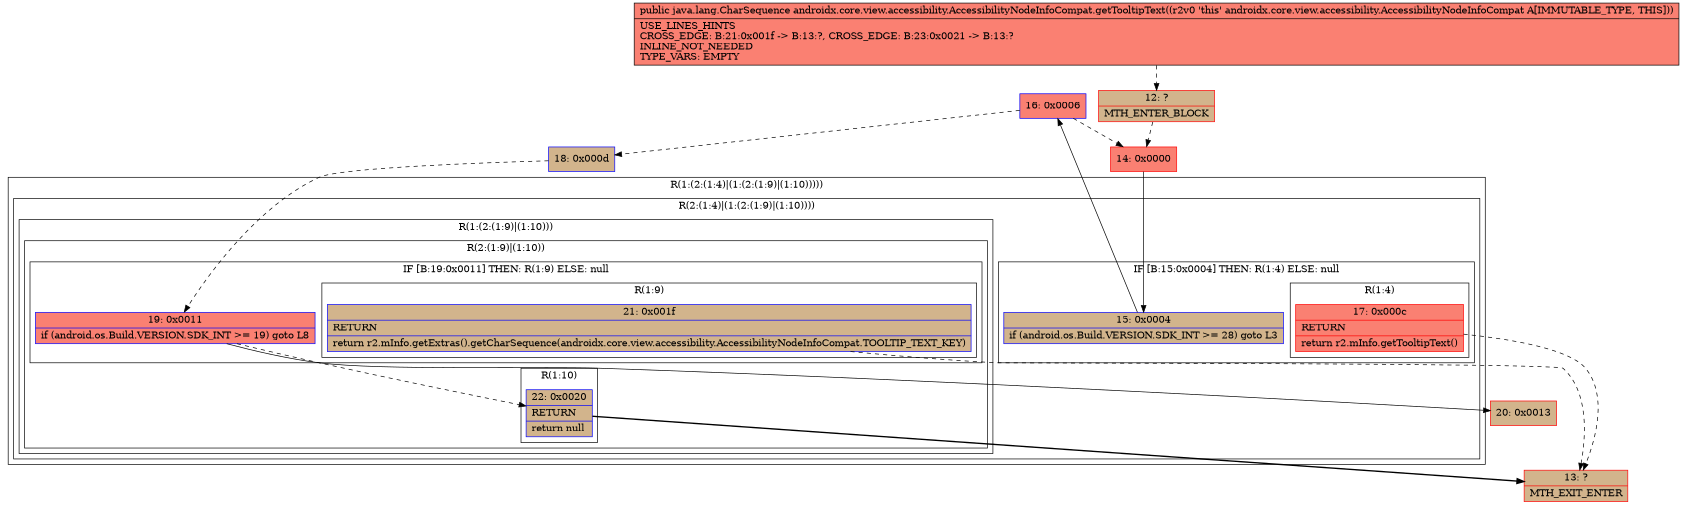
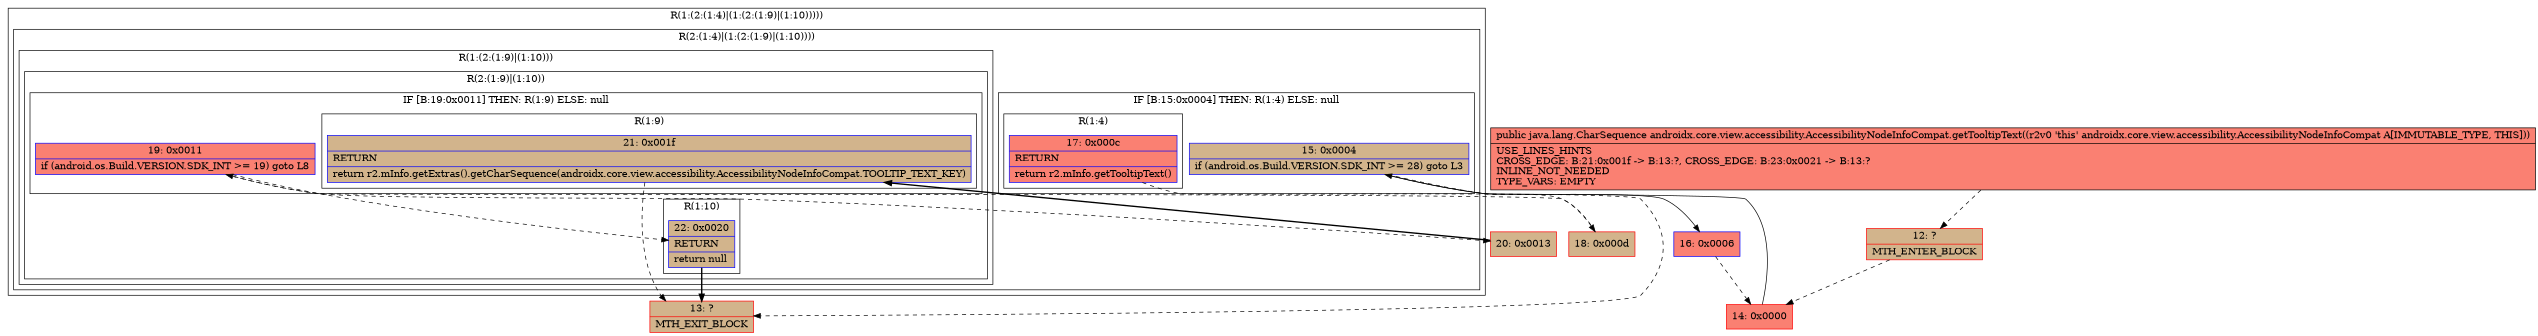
(821, 132) -> (1494, 194)
(582, 159) -> (1602, 244)
none -> (1191, 212)
(1380, 328) -> (1093, 159)
(854, 378) -> (854, 204)
(1576, 493) -> (702, 324)
